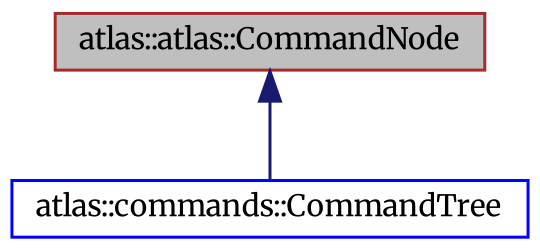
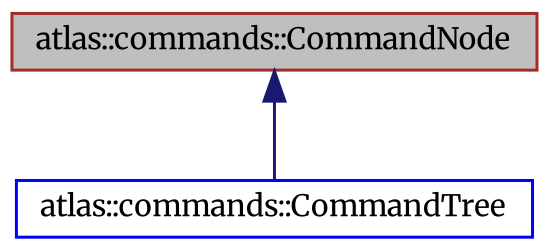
(270, 42) -> (274, 42)
